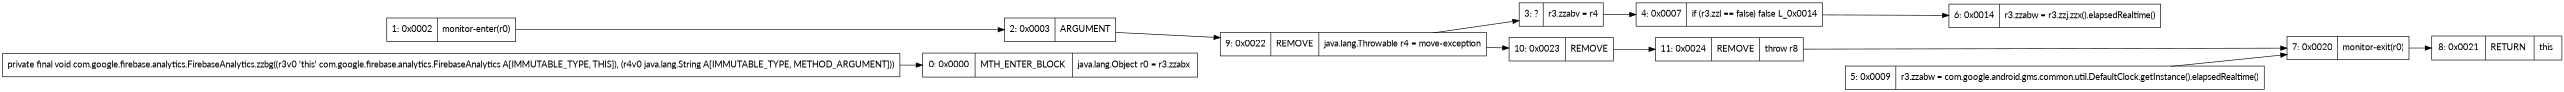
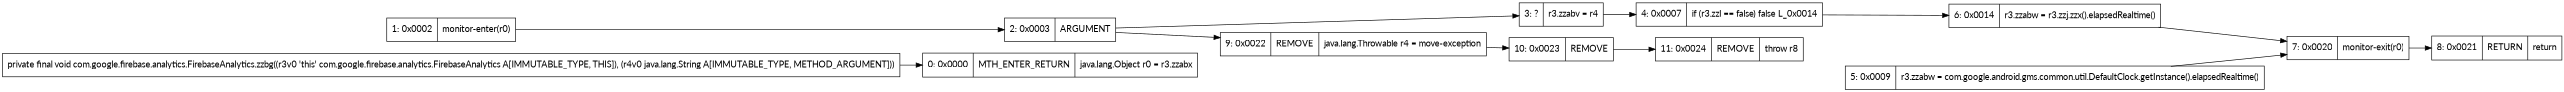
(1473, 27) -> (1314, 22)
(2546, 48) -> (2545, 48)
(2042, 49) -> (2219, 34)
(1023, 65) -> (1024, 65)
